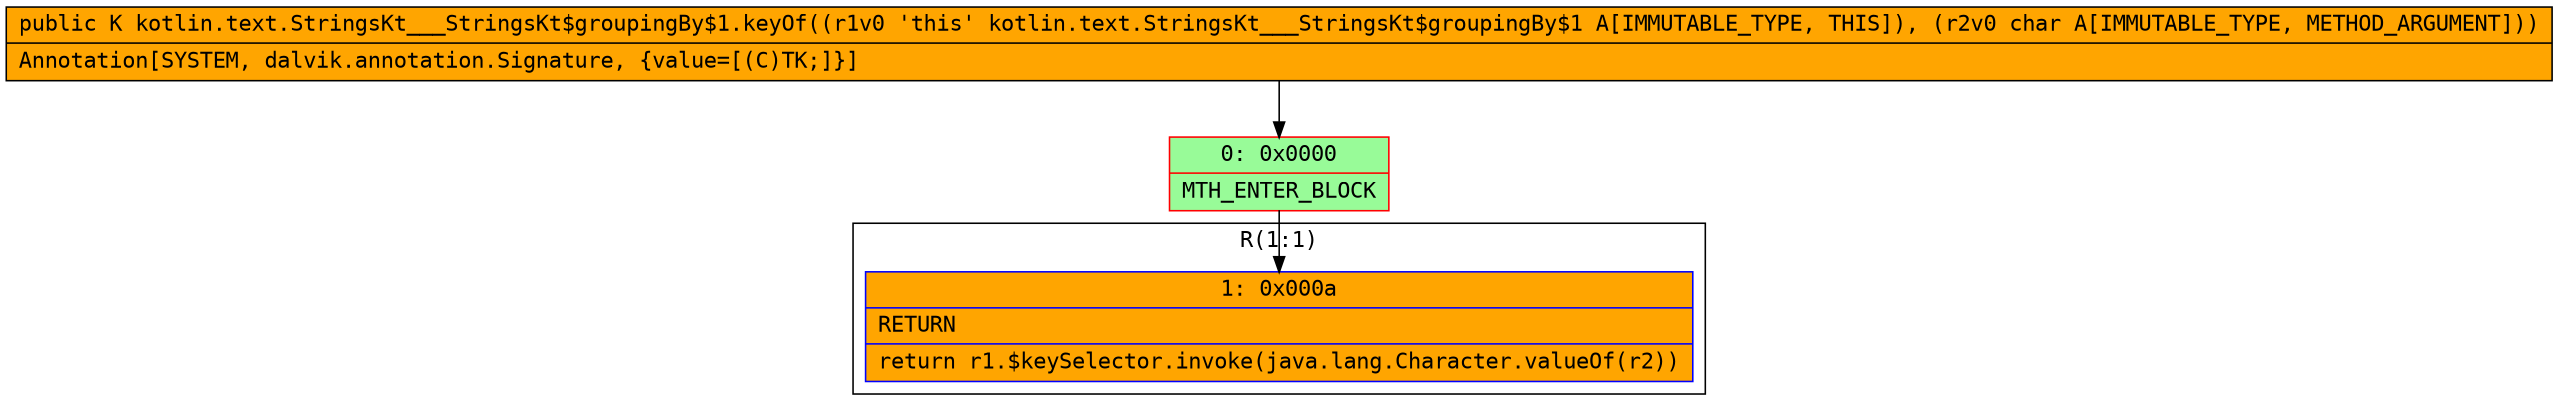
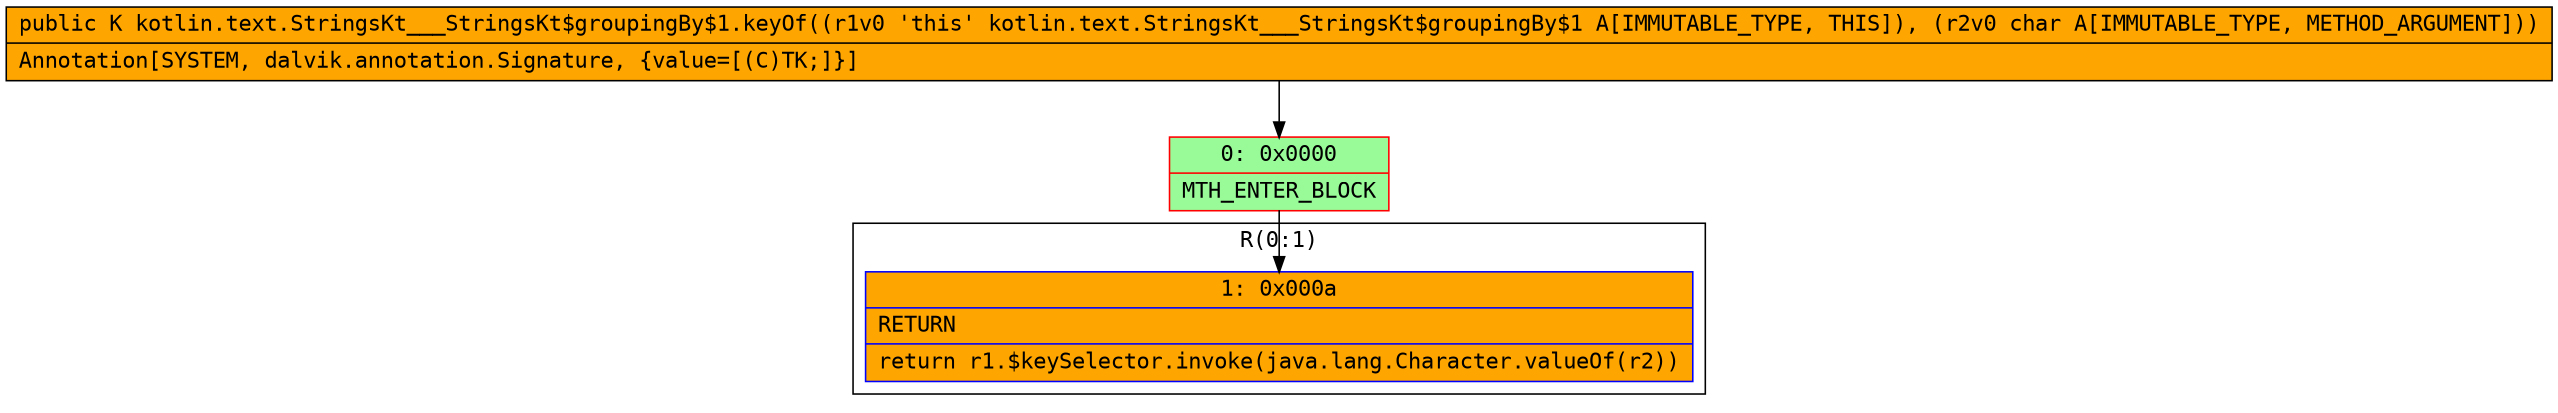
(1279, 241) -> (1279, 241)
